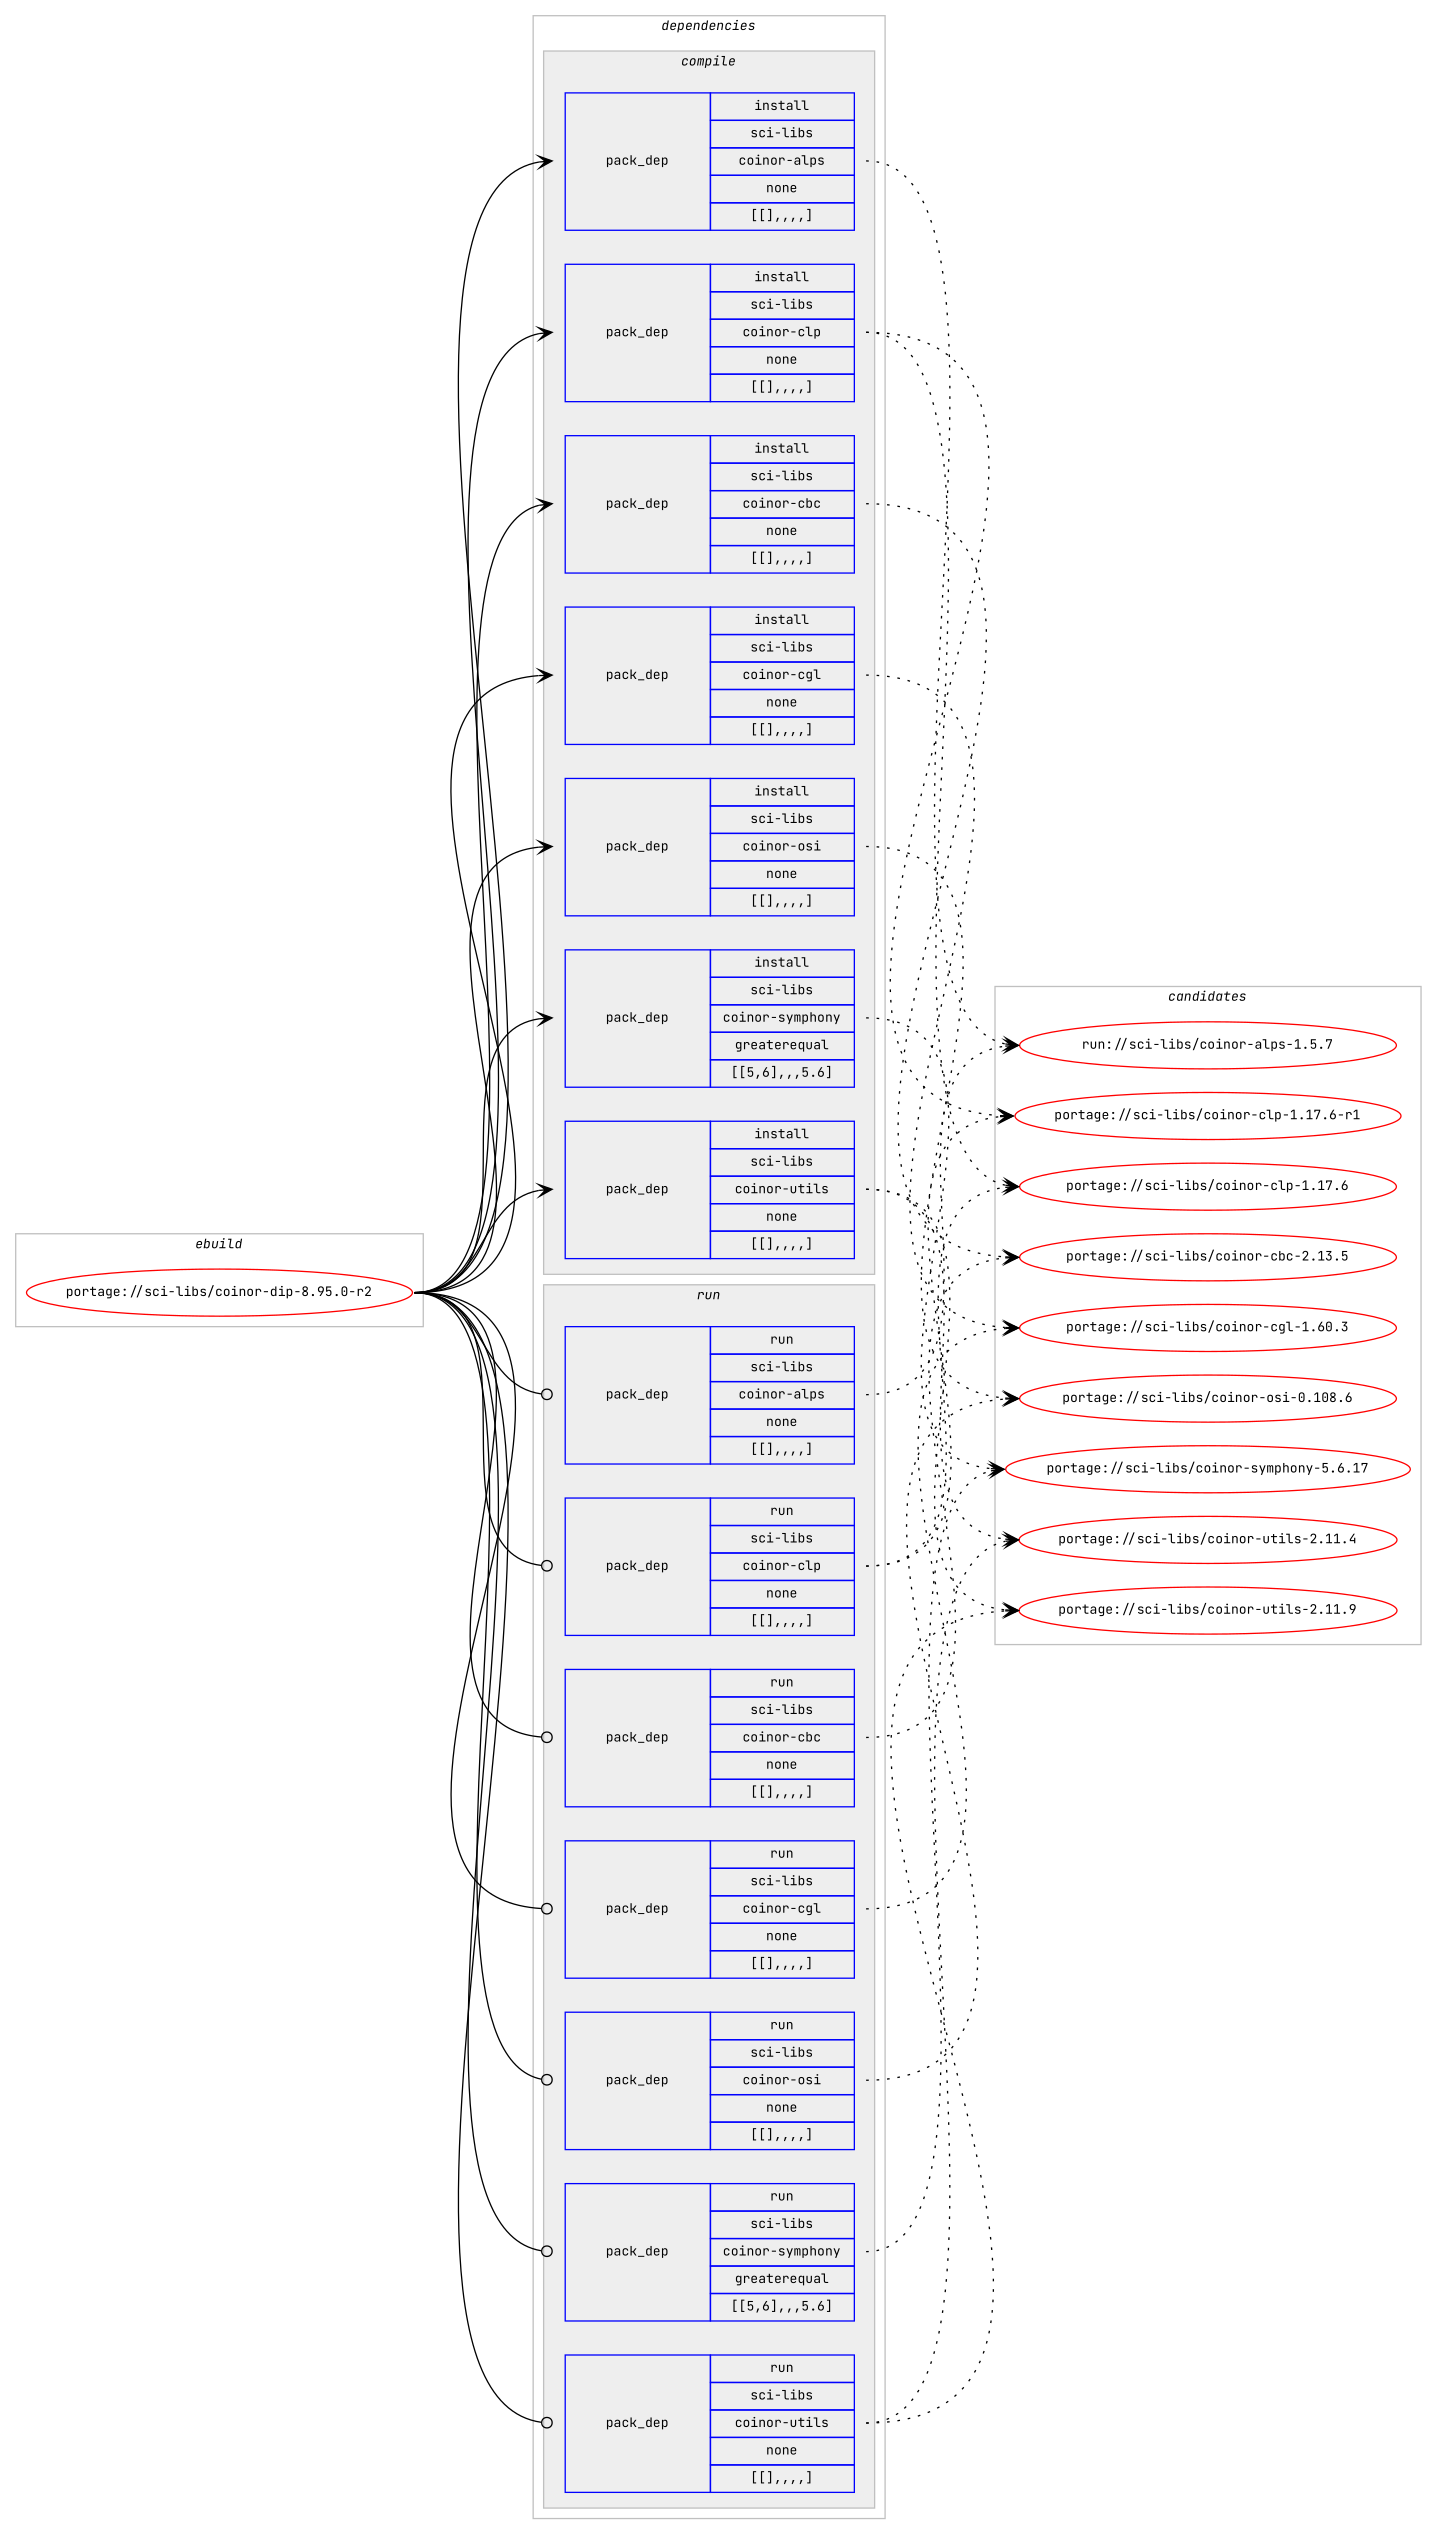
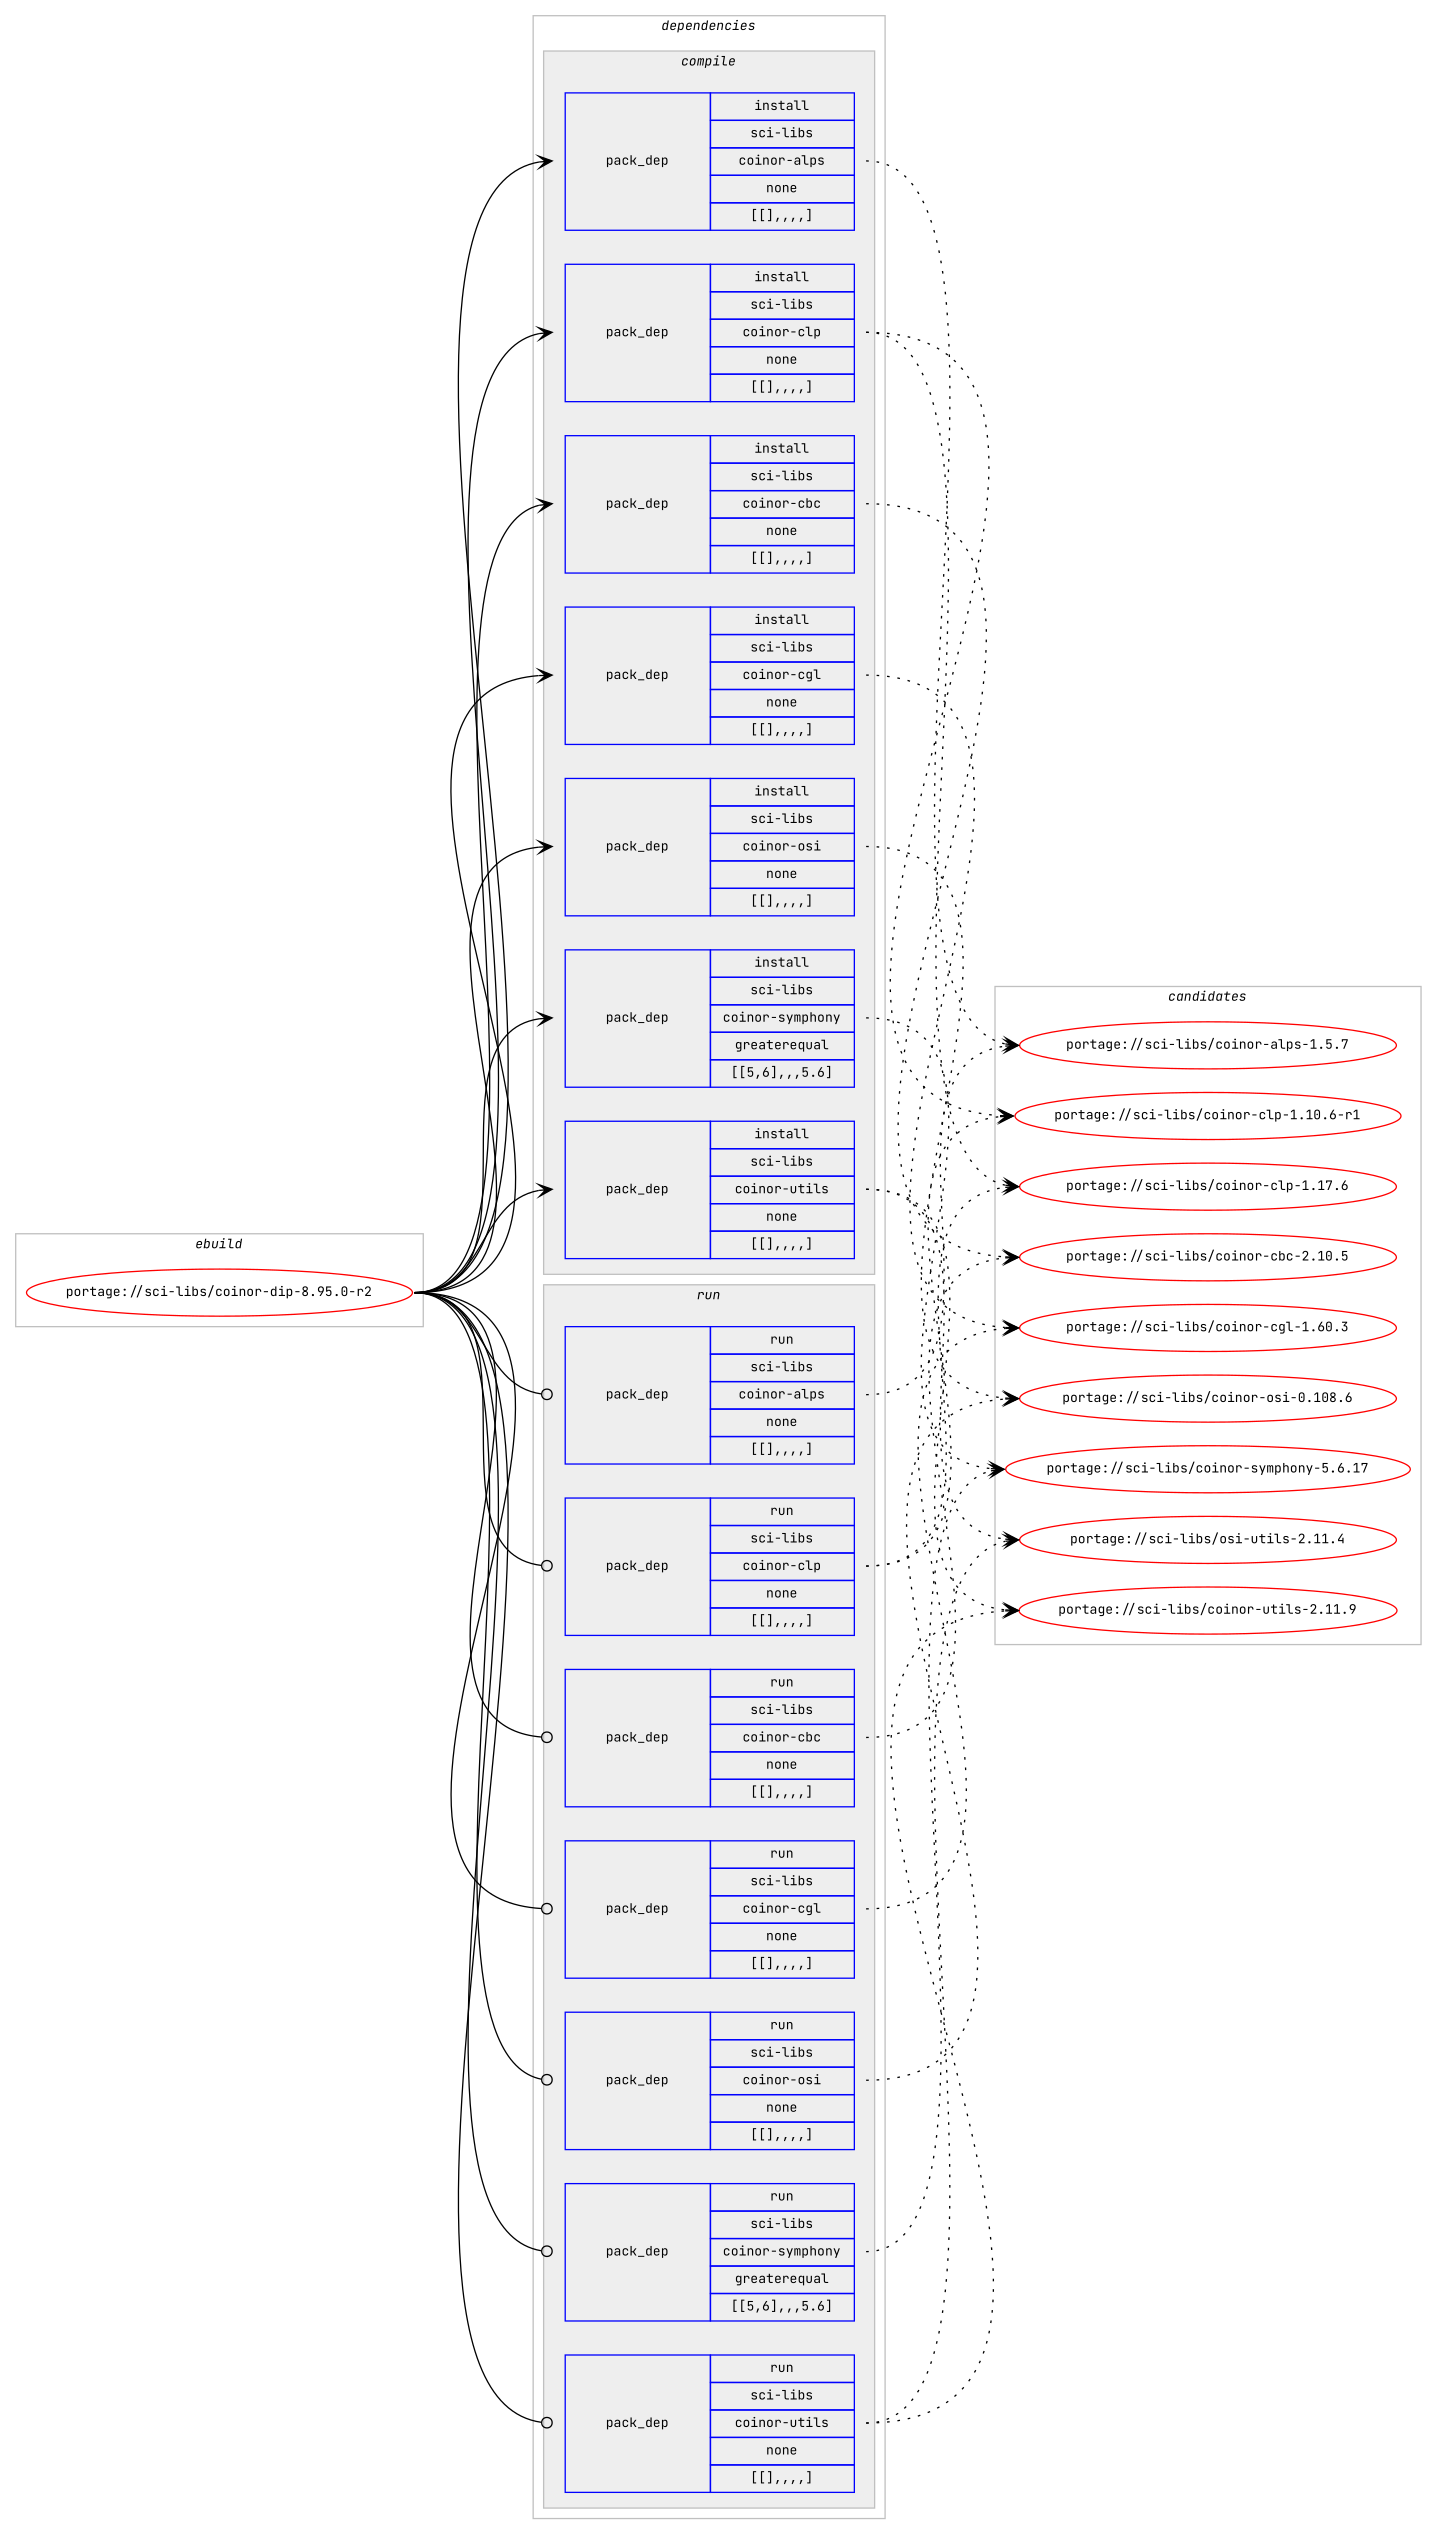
(1208, 1045) -> (1208, 1045)
(1208, 1116) -> (1208, 1116)
(1208, 1257) -> (1208, 1257)
(1208, 1540) -> (1208, 1540)
